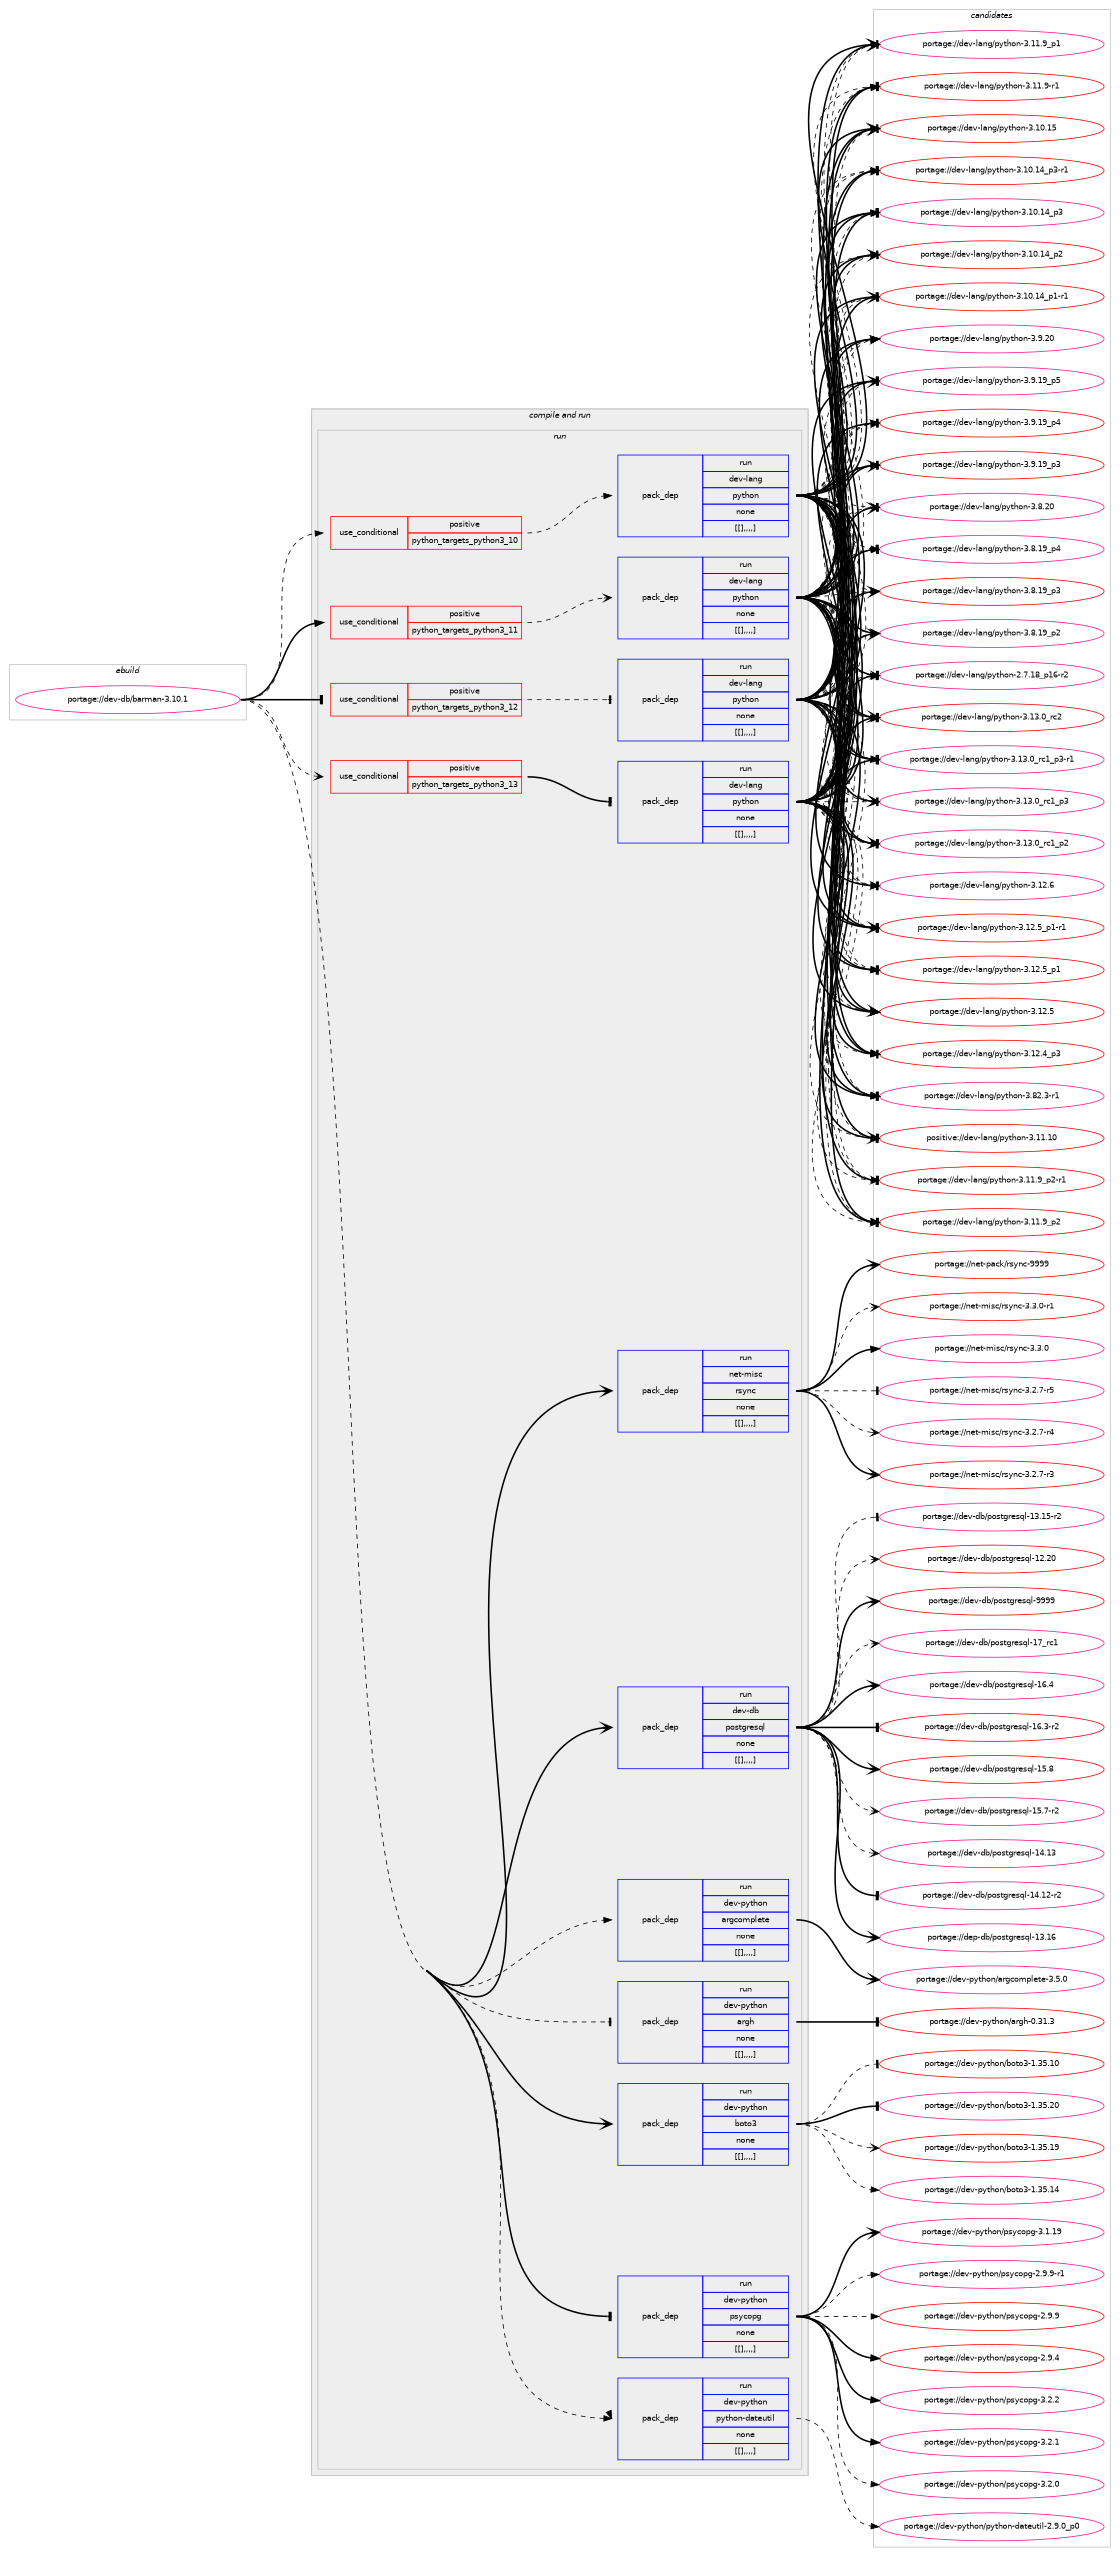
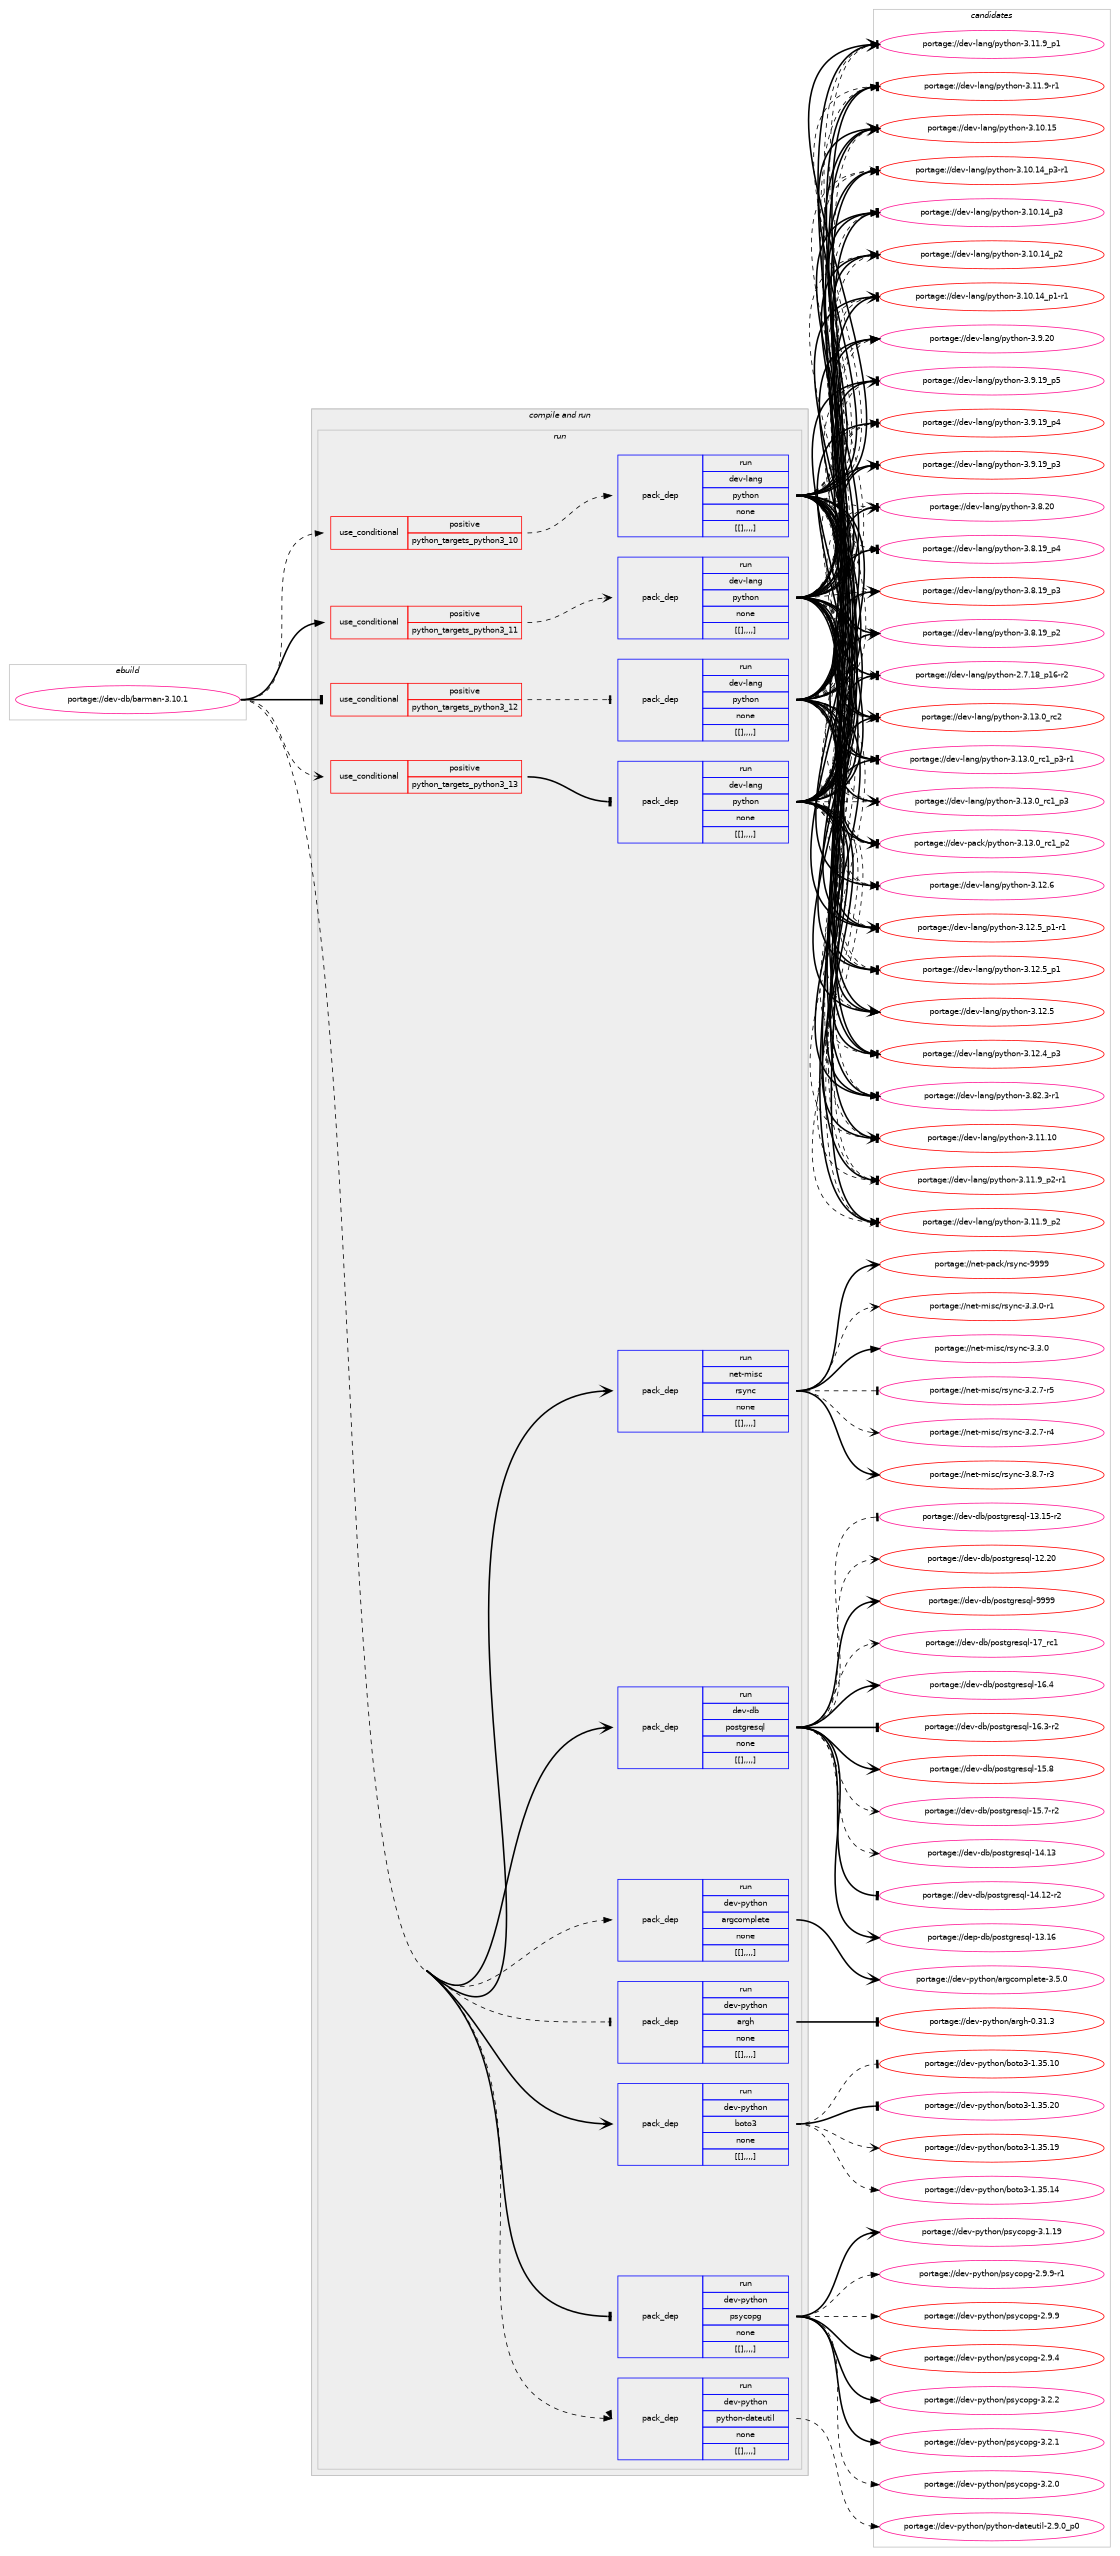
(992, 844) -> (992, 844)
(992, 1138) -> (992, 1138)
(992, 1475) -> (992, 1475)
